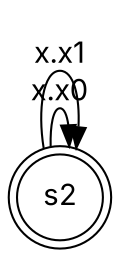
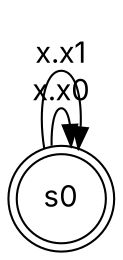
(60, 197) -> (61, 199)
